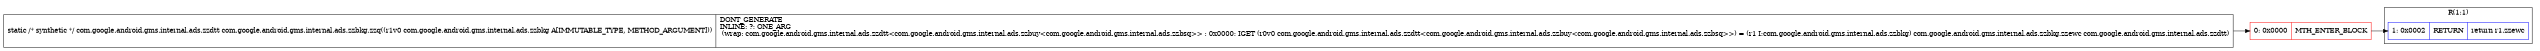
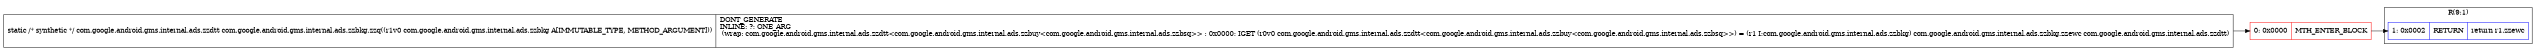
(2458, 13) -> (2458, 13)
